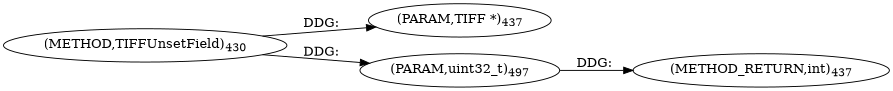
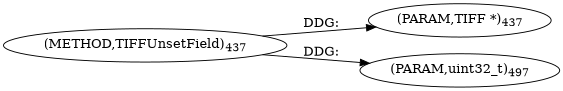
(236, 44) -> (236, 44)
(761, 70) -> none
